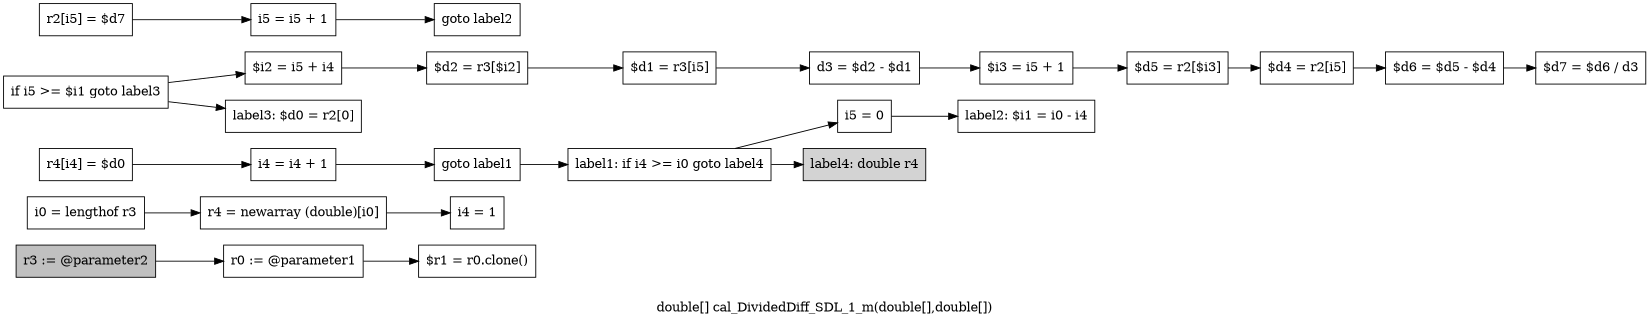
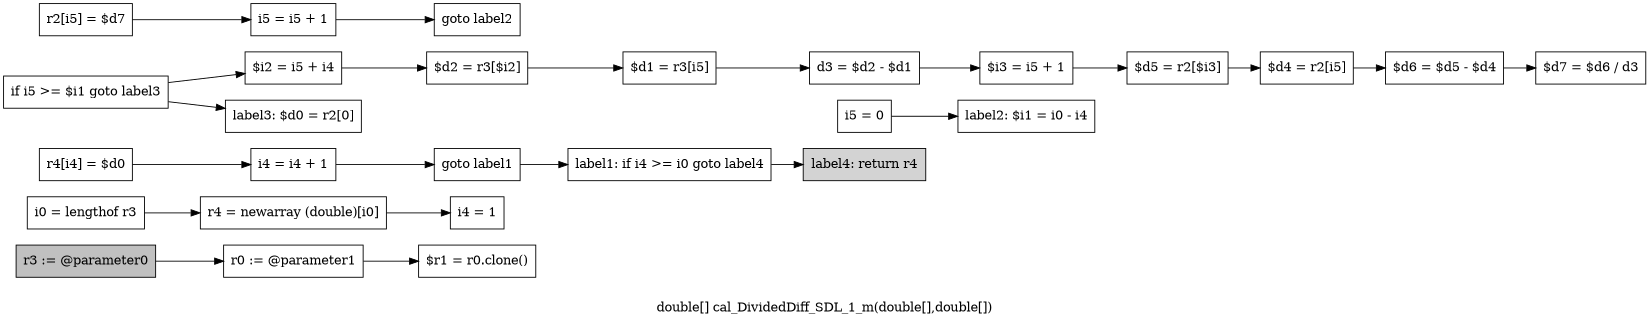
(782, 137) -> none
(864, 165) -> (864, 165)
(86, 261) -> (86, 261)
